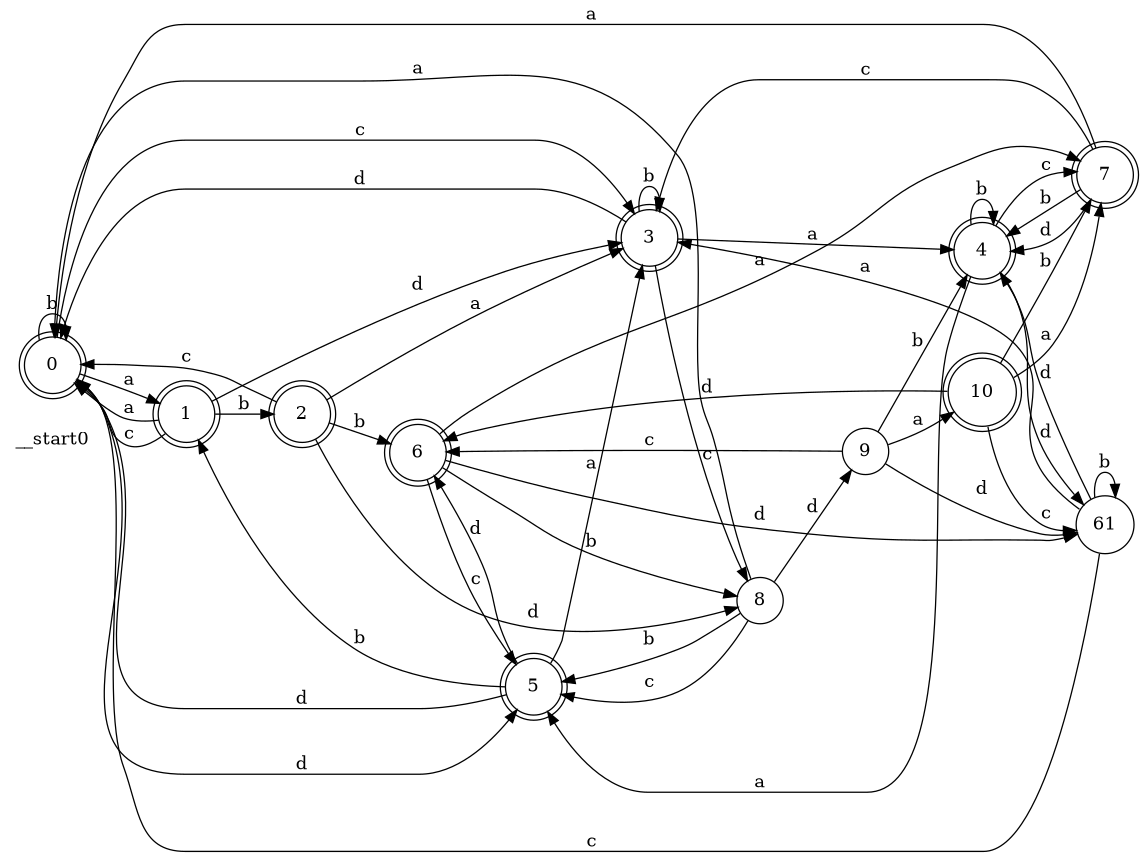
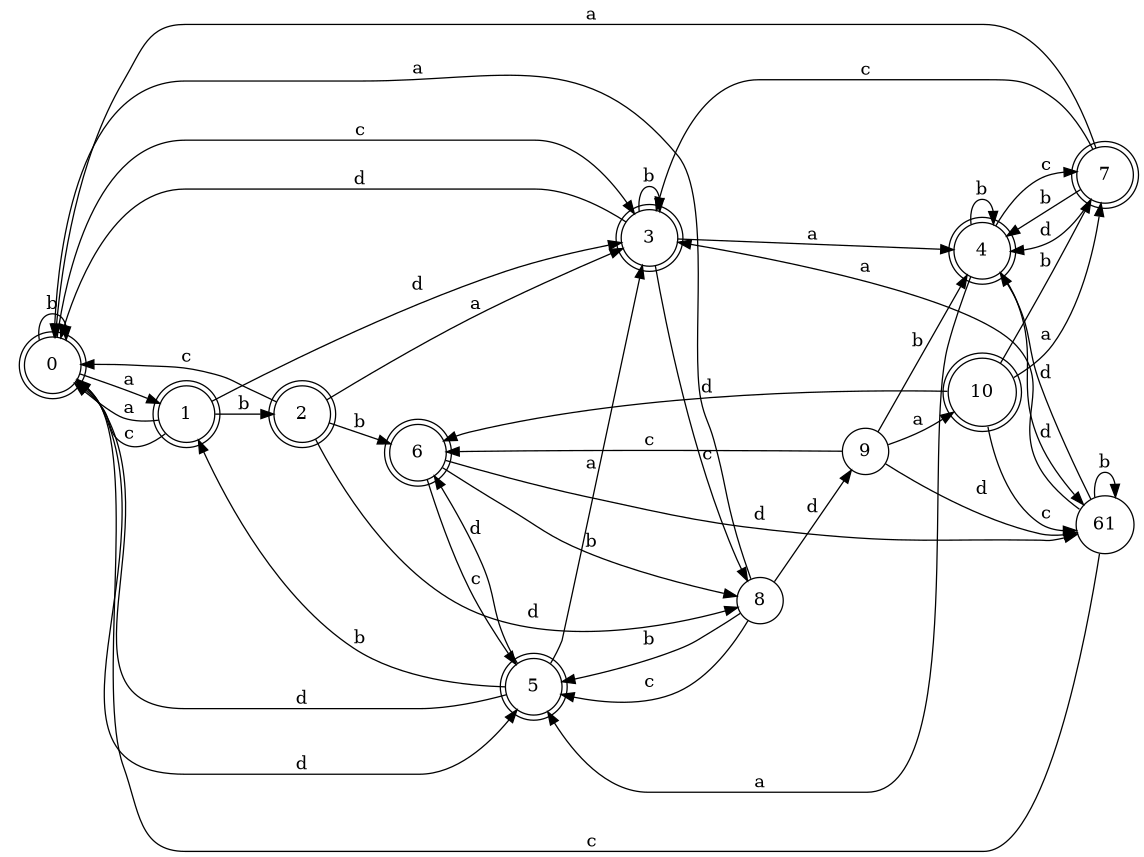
(754, 282) -> none
(53, 440) -> none
